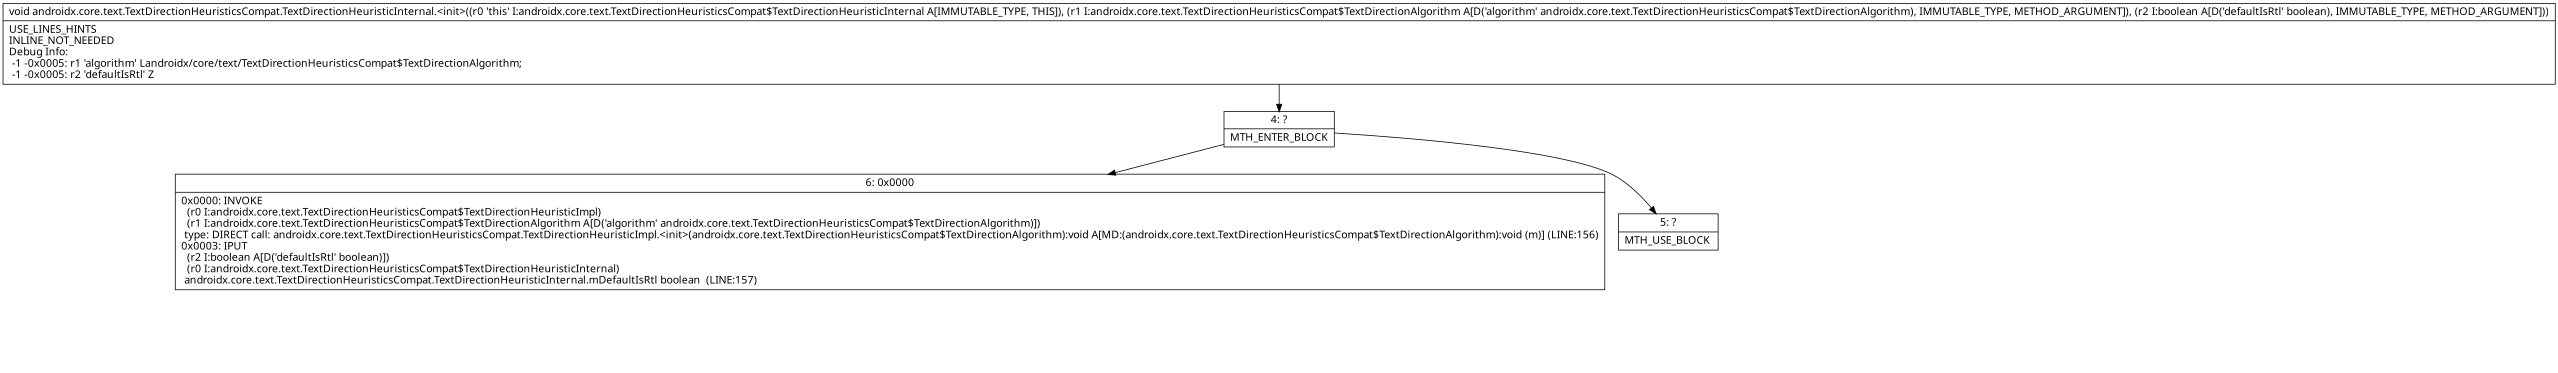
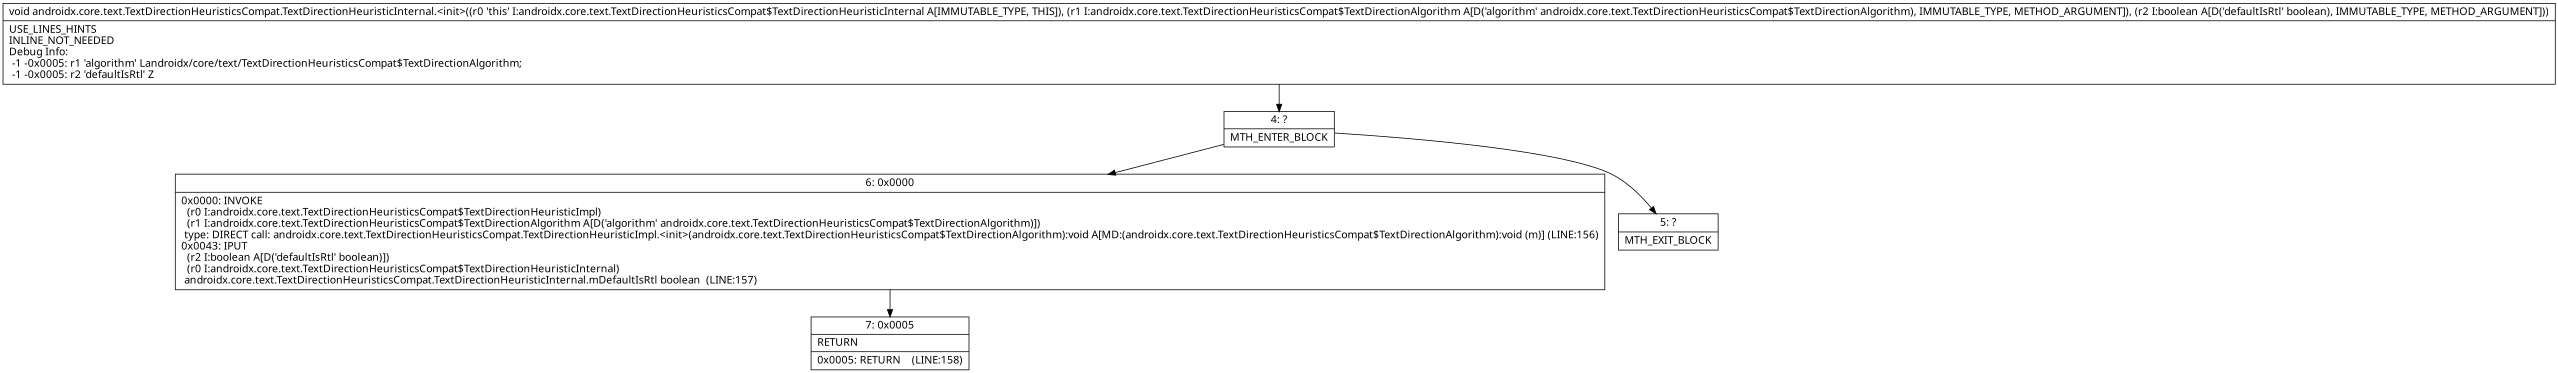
(1668, 241) -> (1668, 241)
(217, 246) -> (217, 246)
none -> (890, 343)
